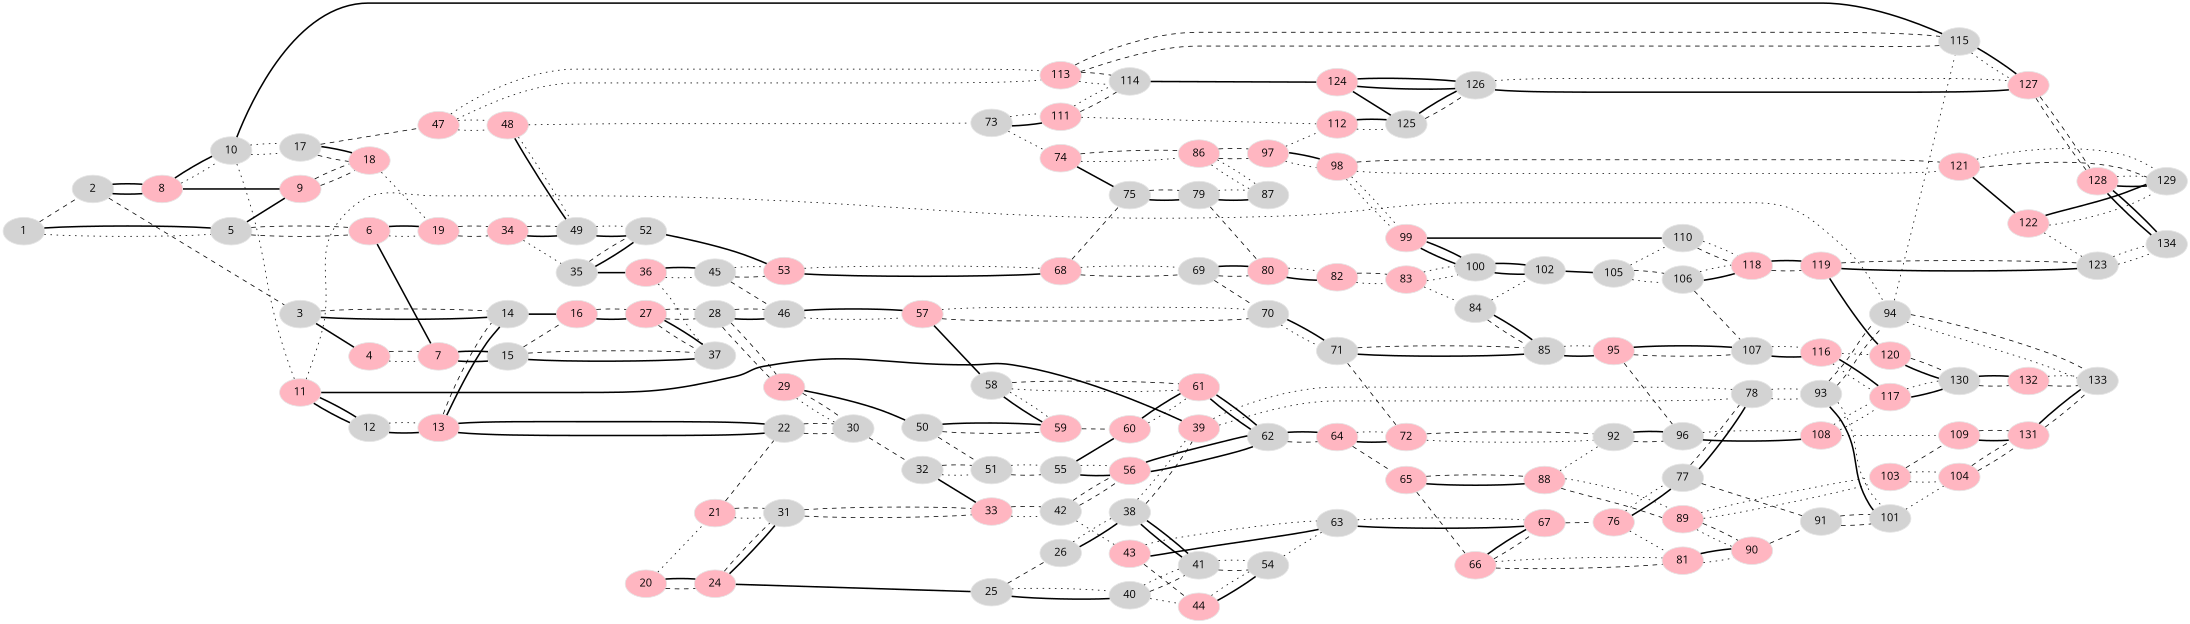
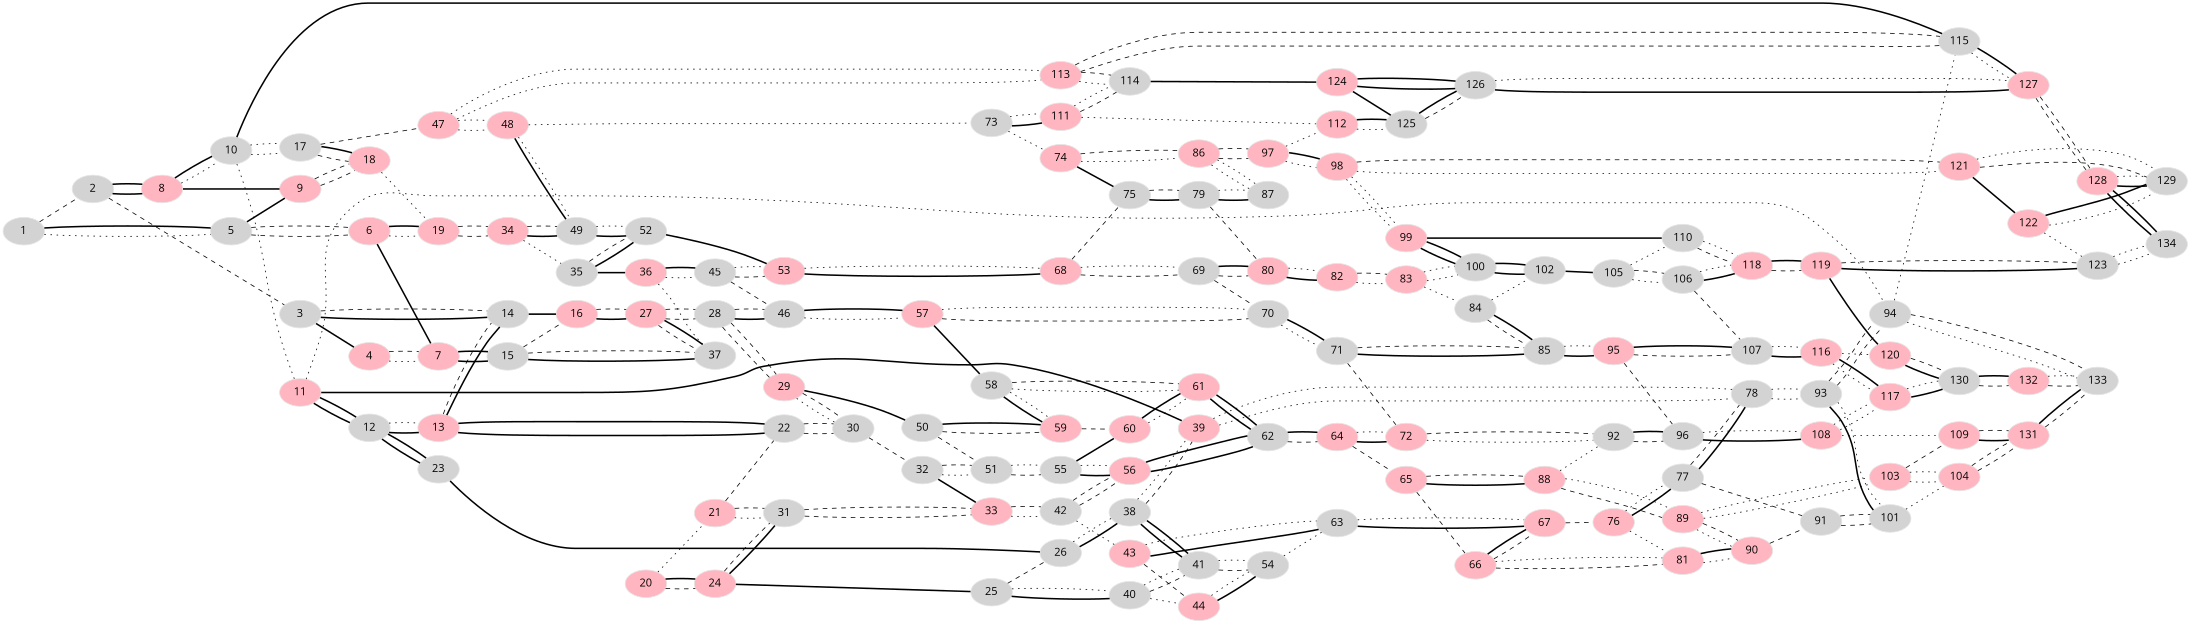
none -> (439, 469)
